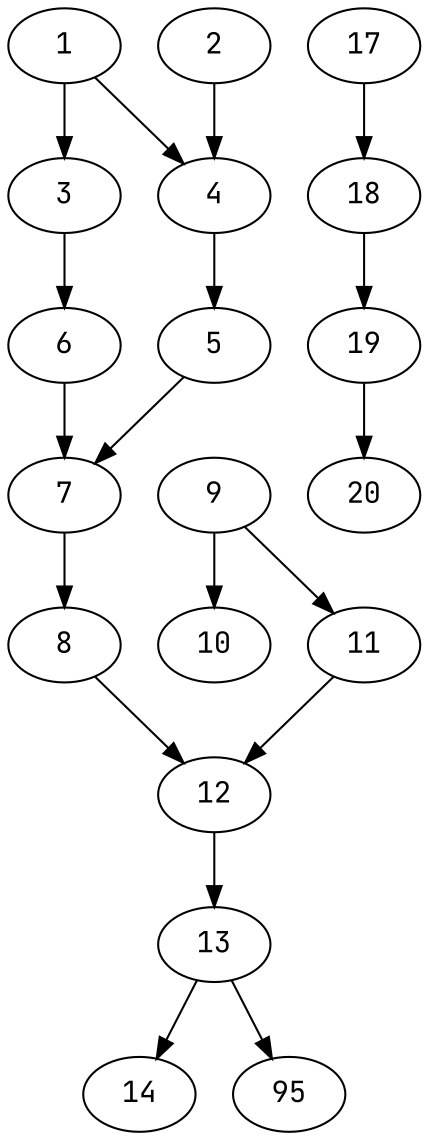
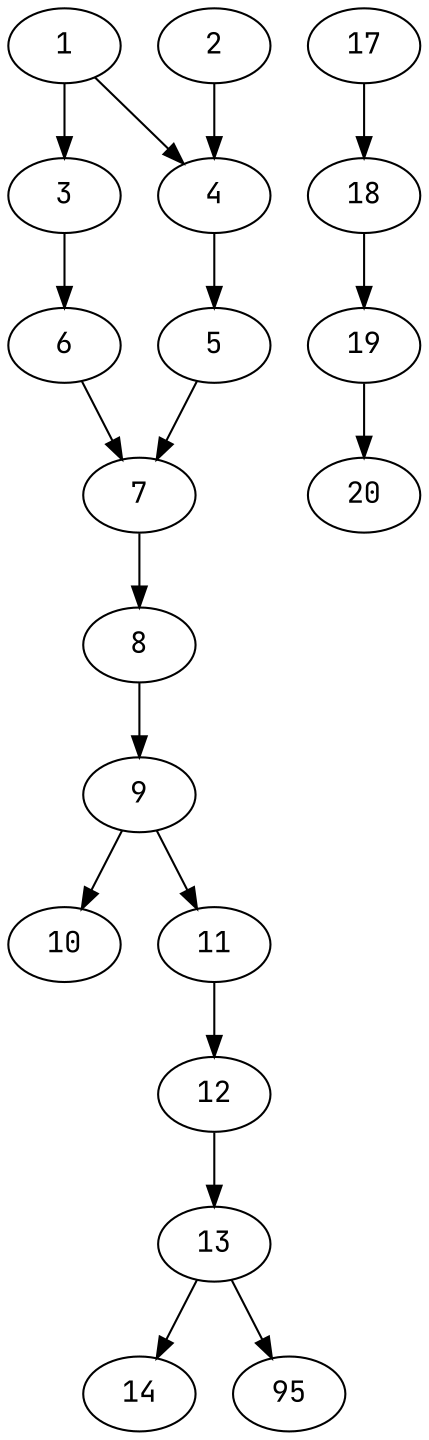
(132, 712) -> (139, 710)
